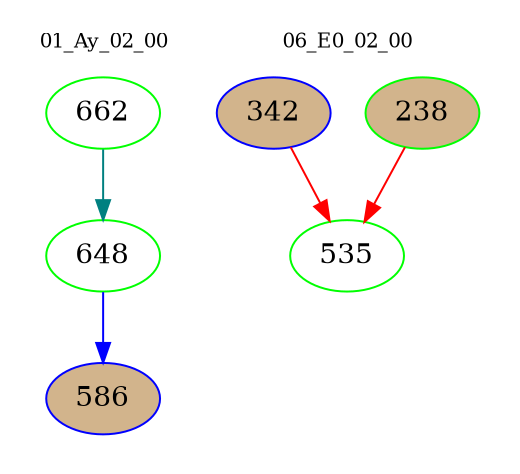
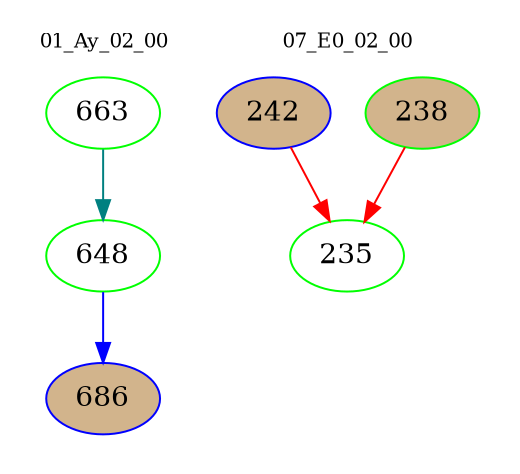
(348, 43) -> (348, 43)
(103, 113) -> (103, 113)
(274, 113) -> (274, 113)
(347, 256) -> (347, 256)
(103, 399) -> (103, 399)
